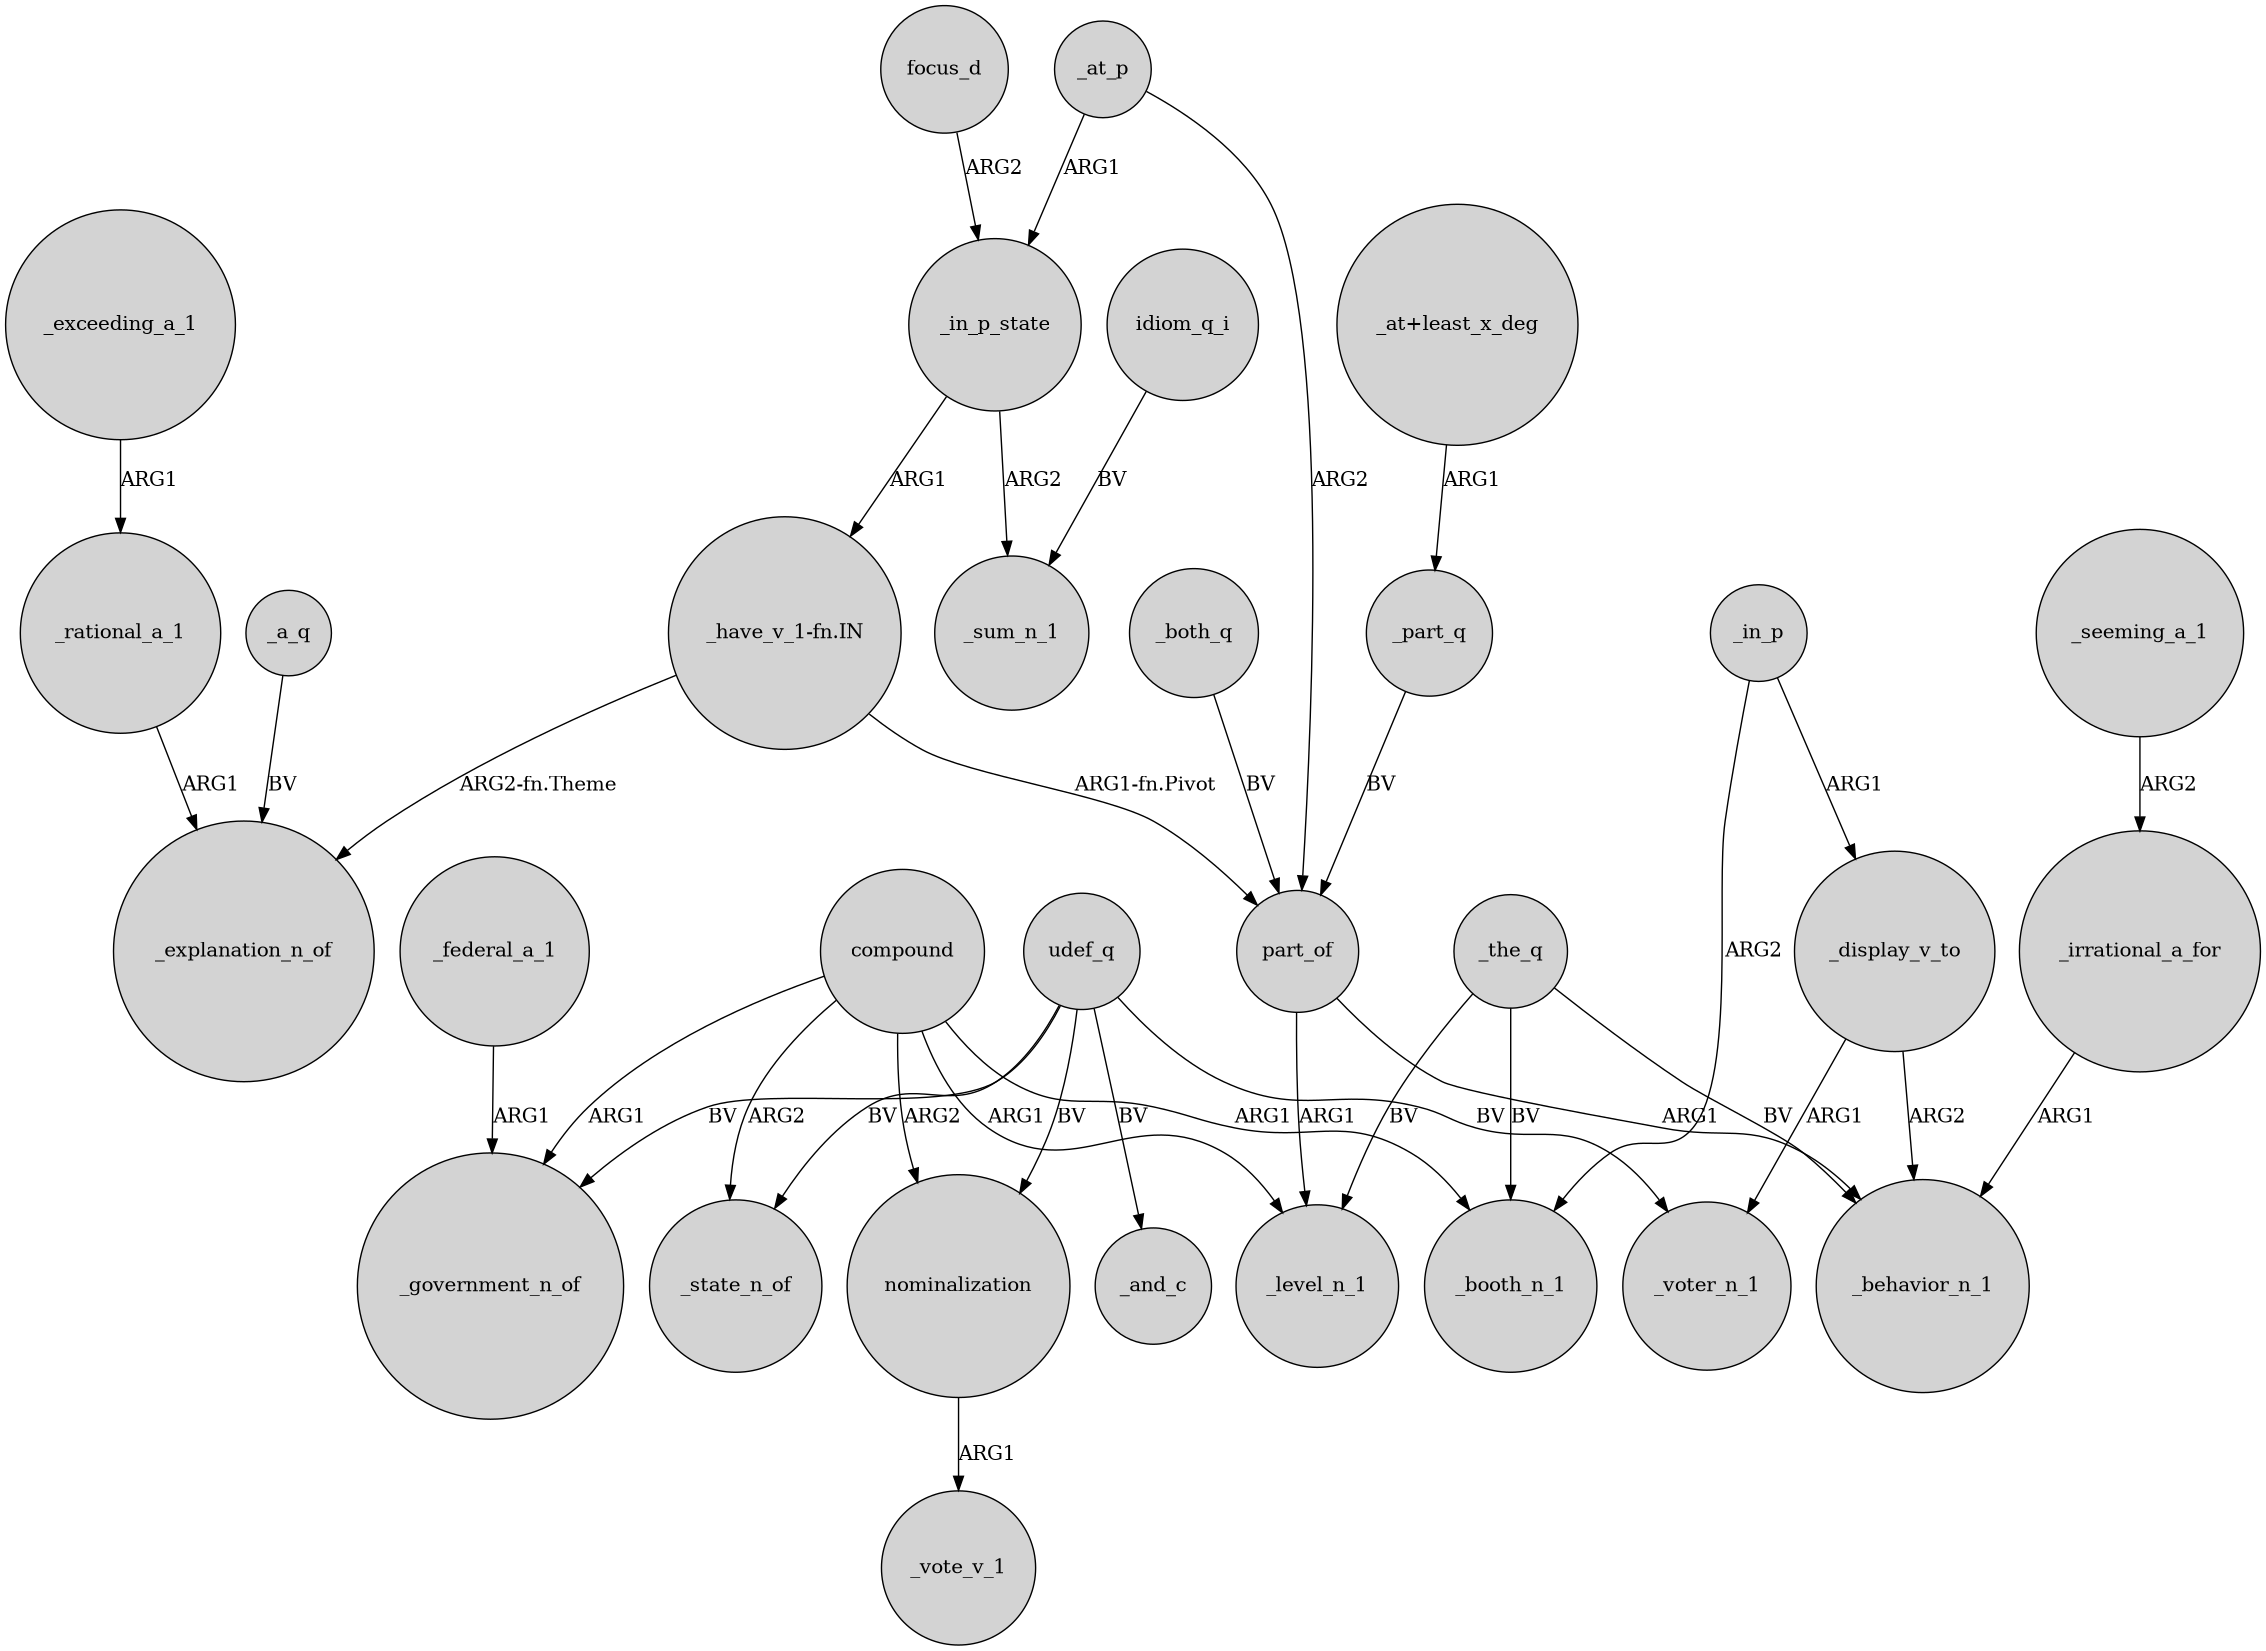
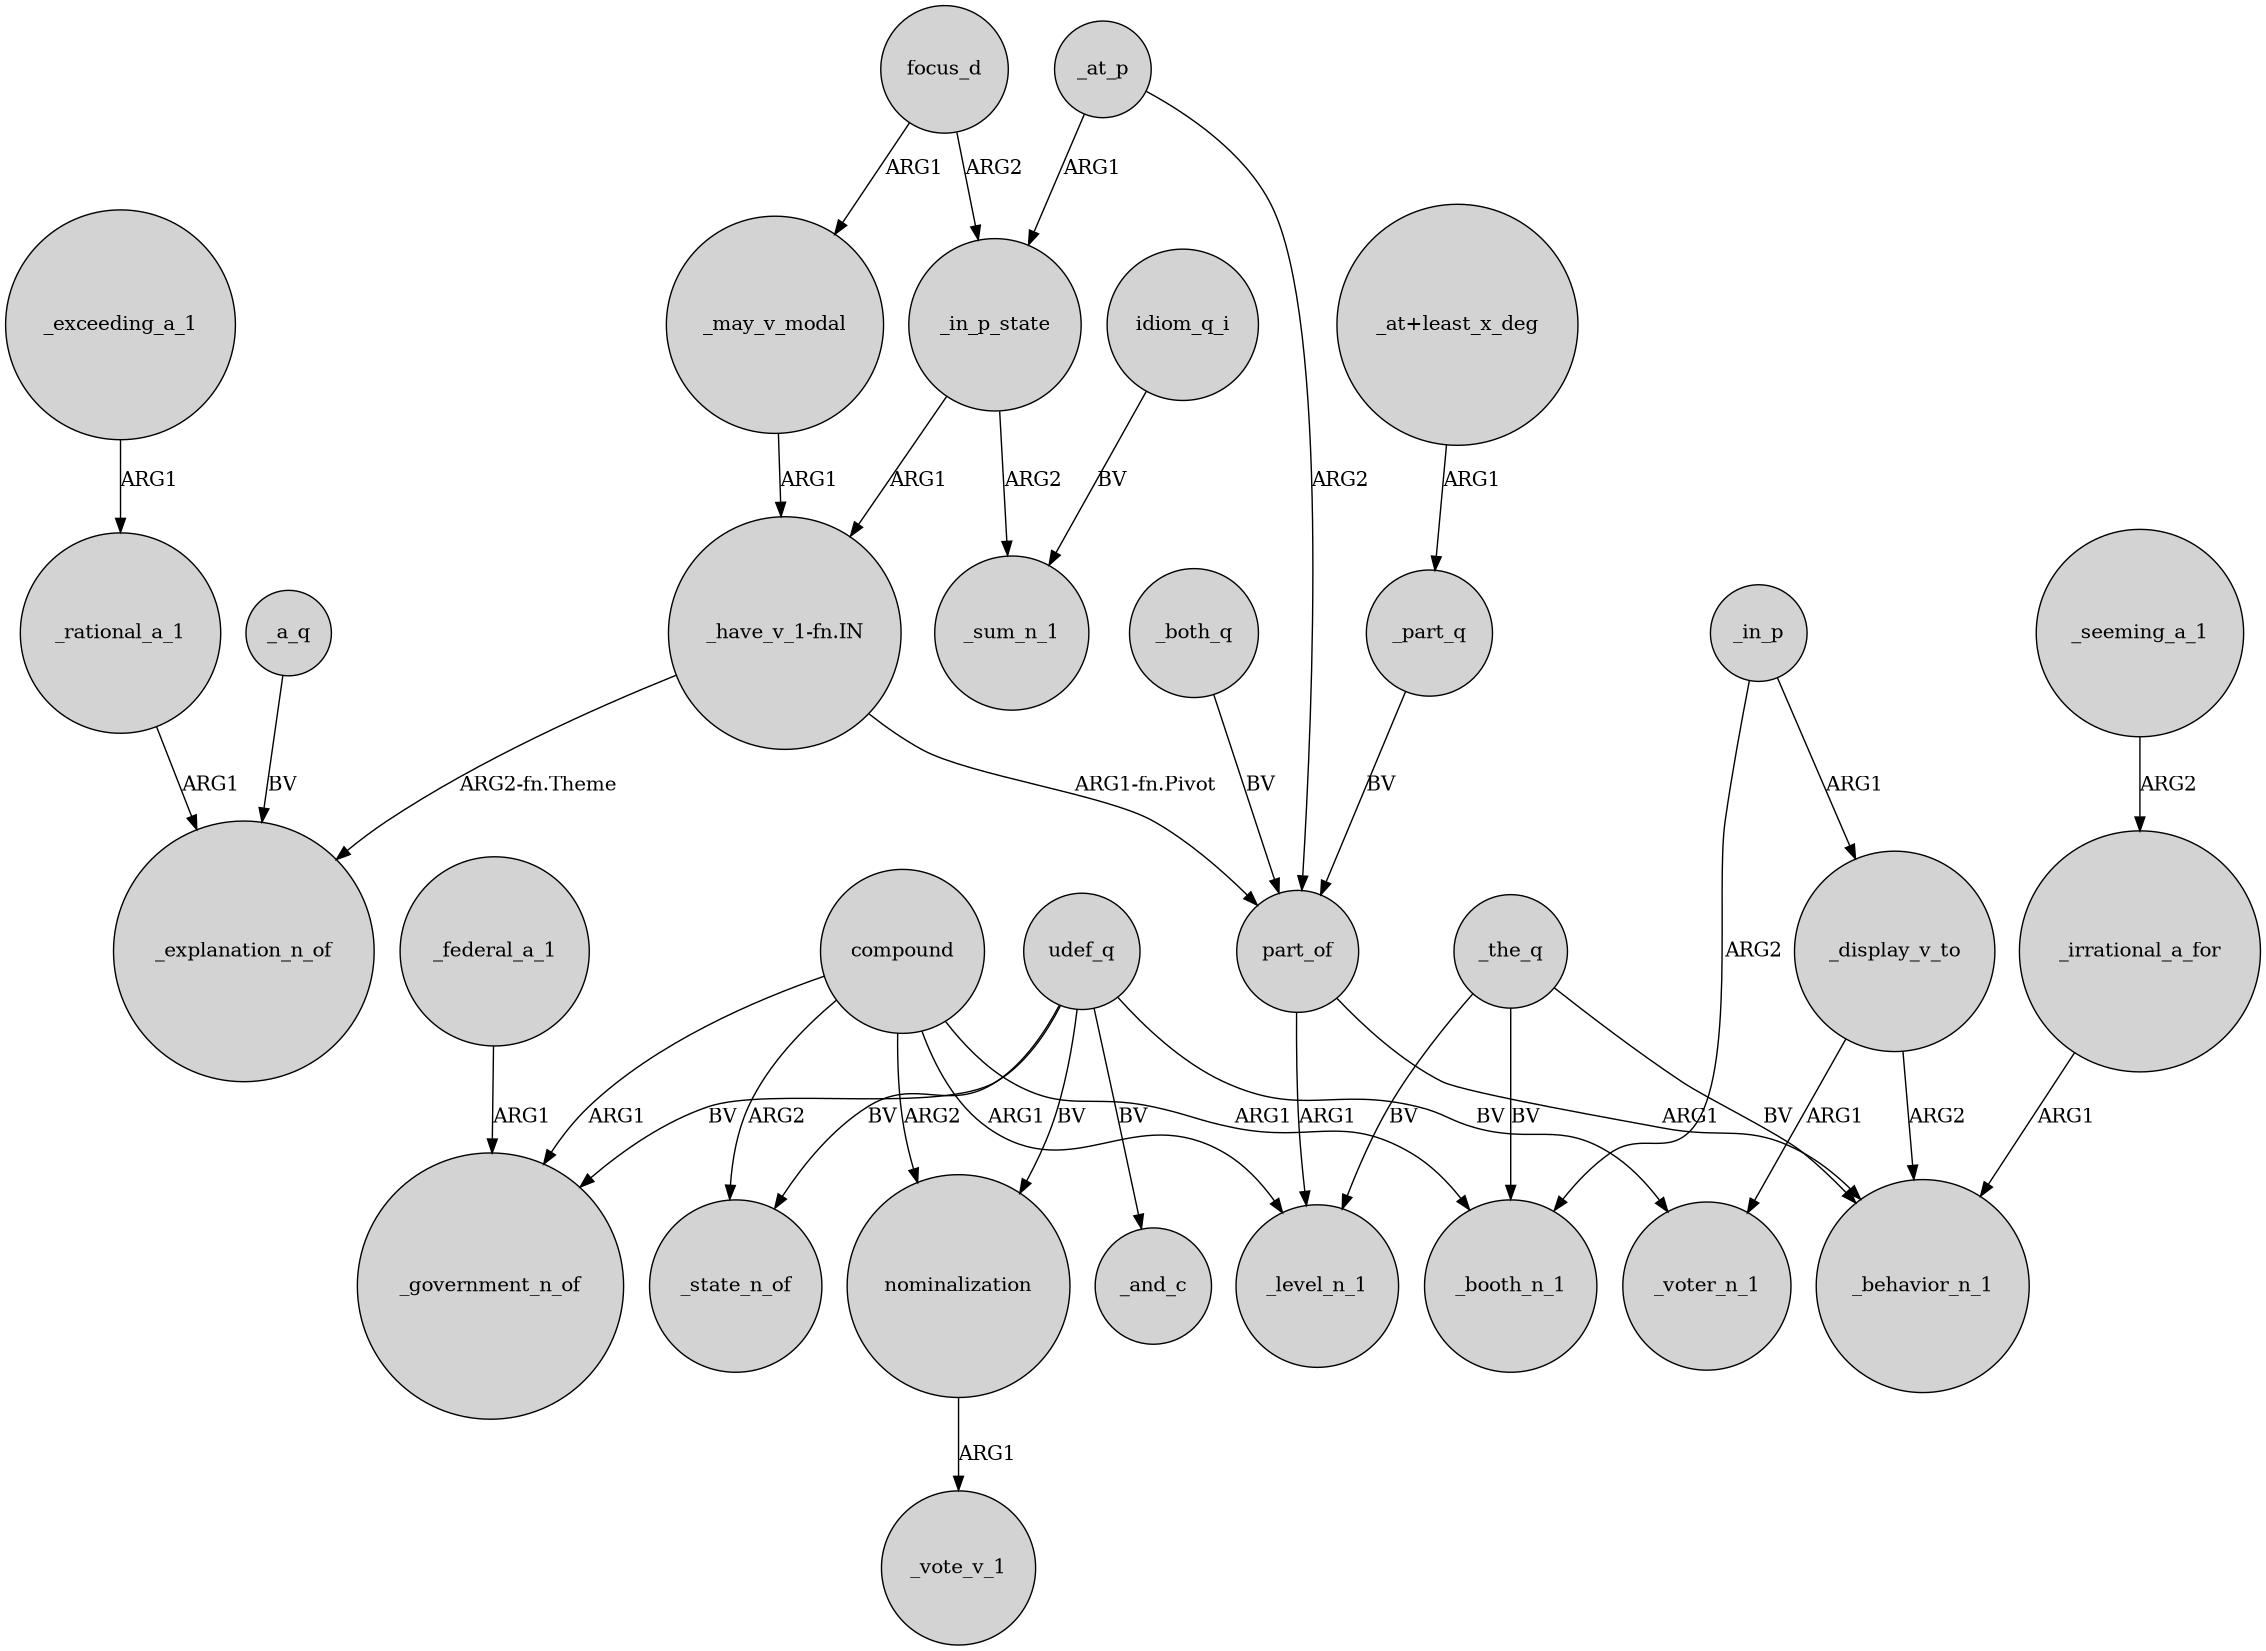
none -> (775, 325)
